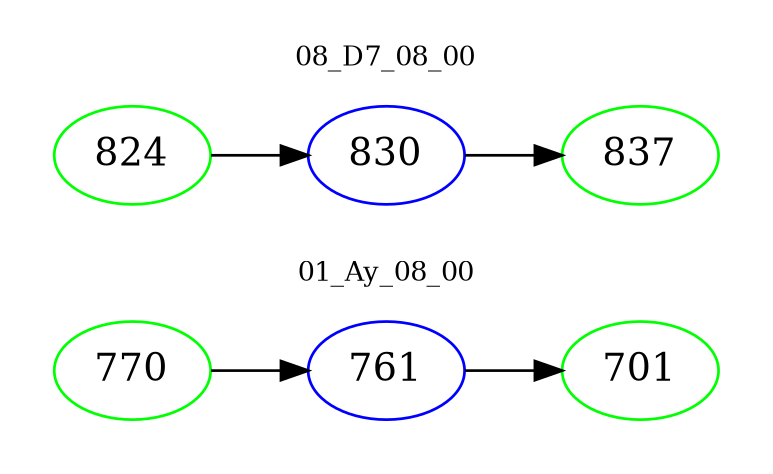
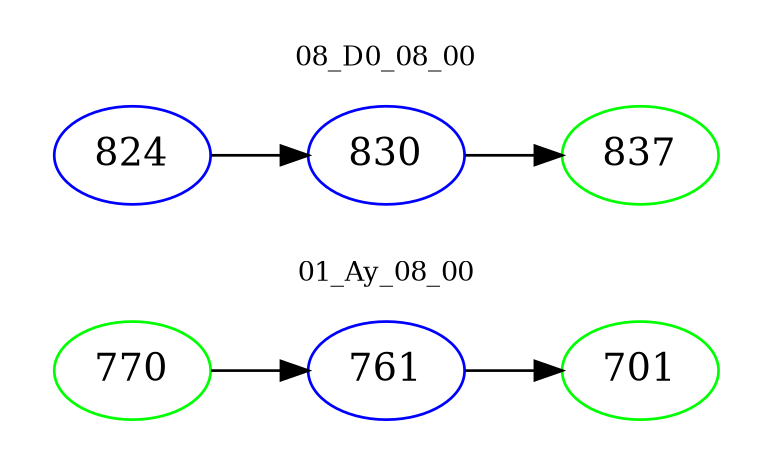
(386, 59) -> (386, 59)
(132, 155) -> (132, 155)
